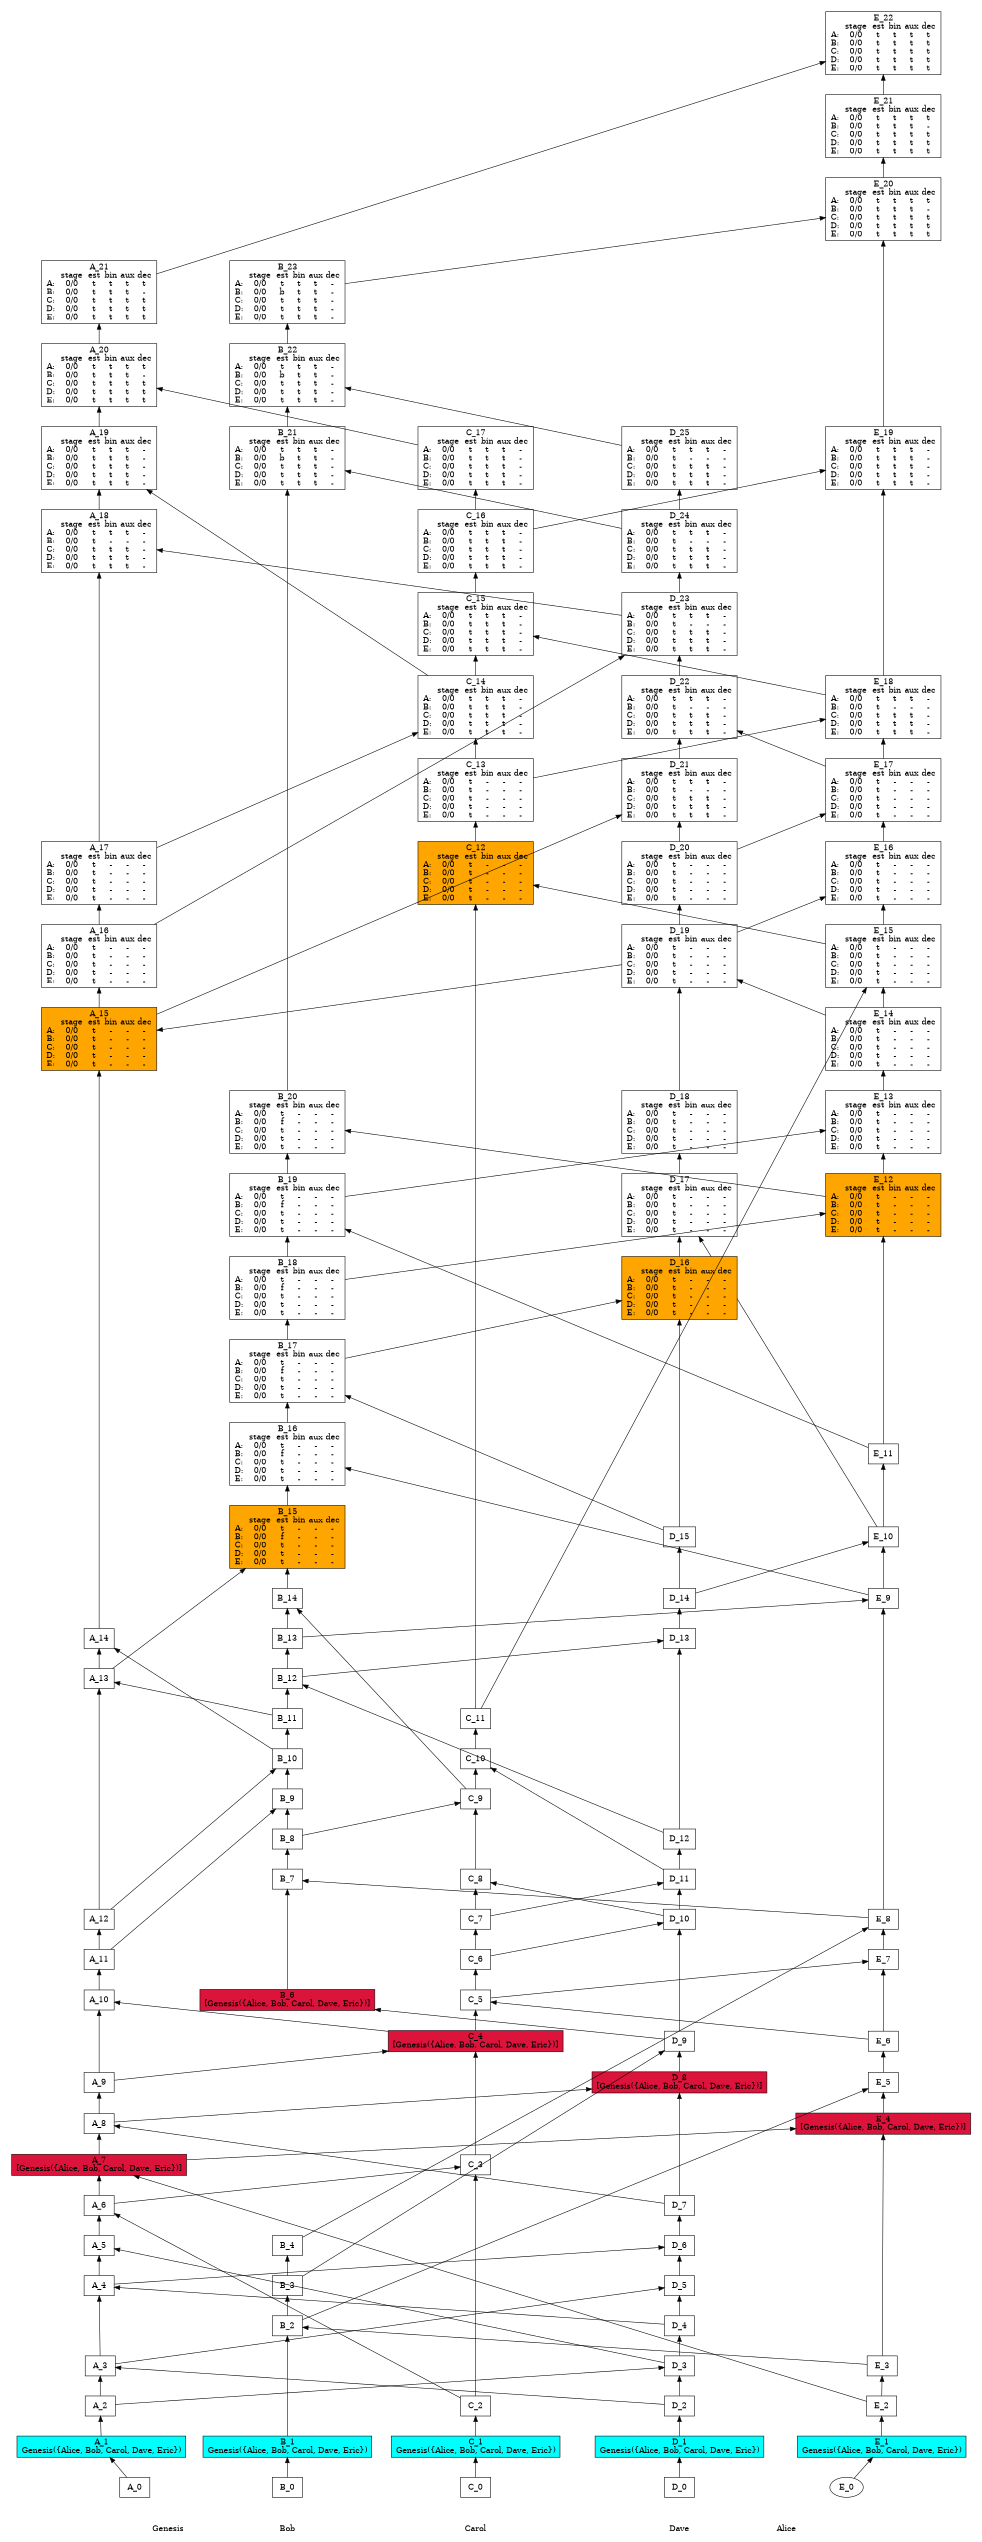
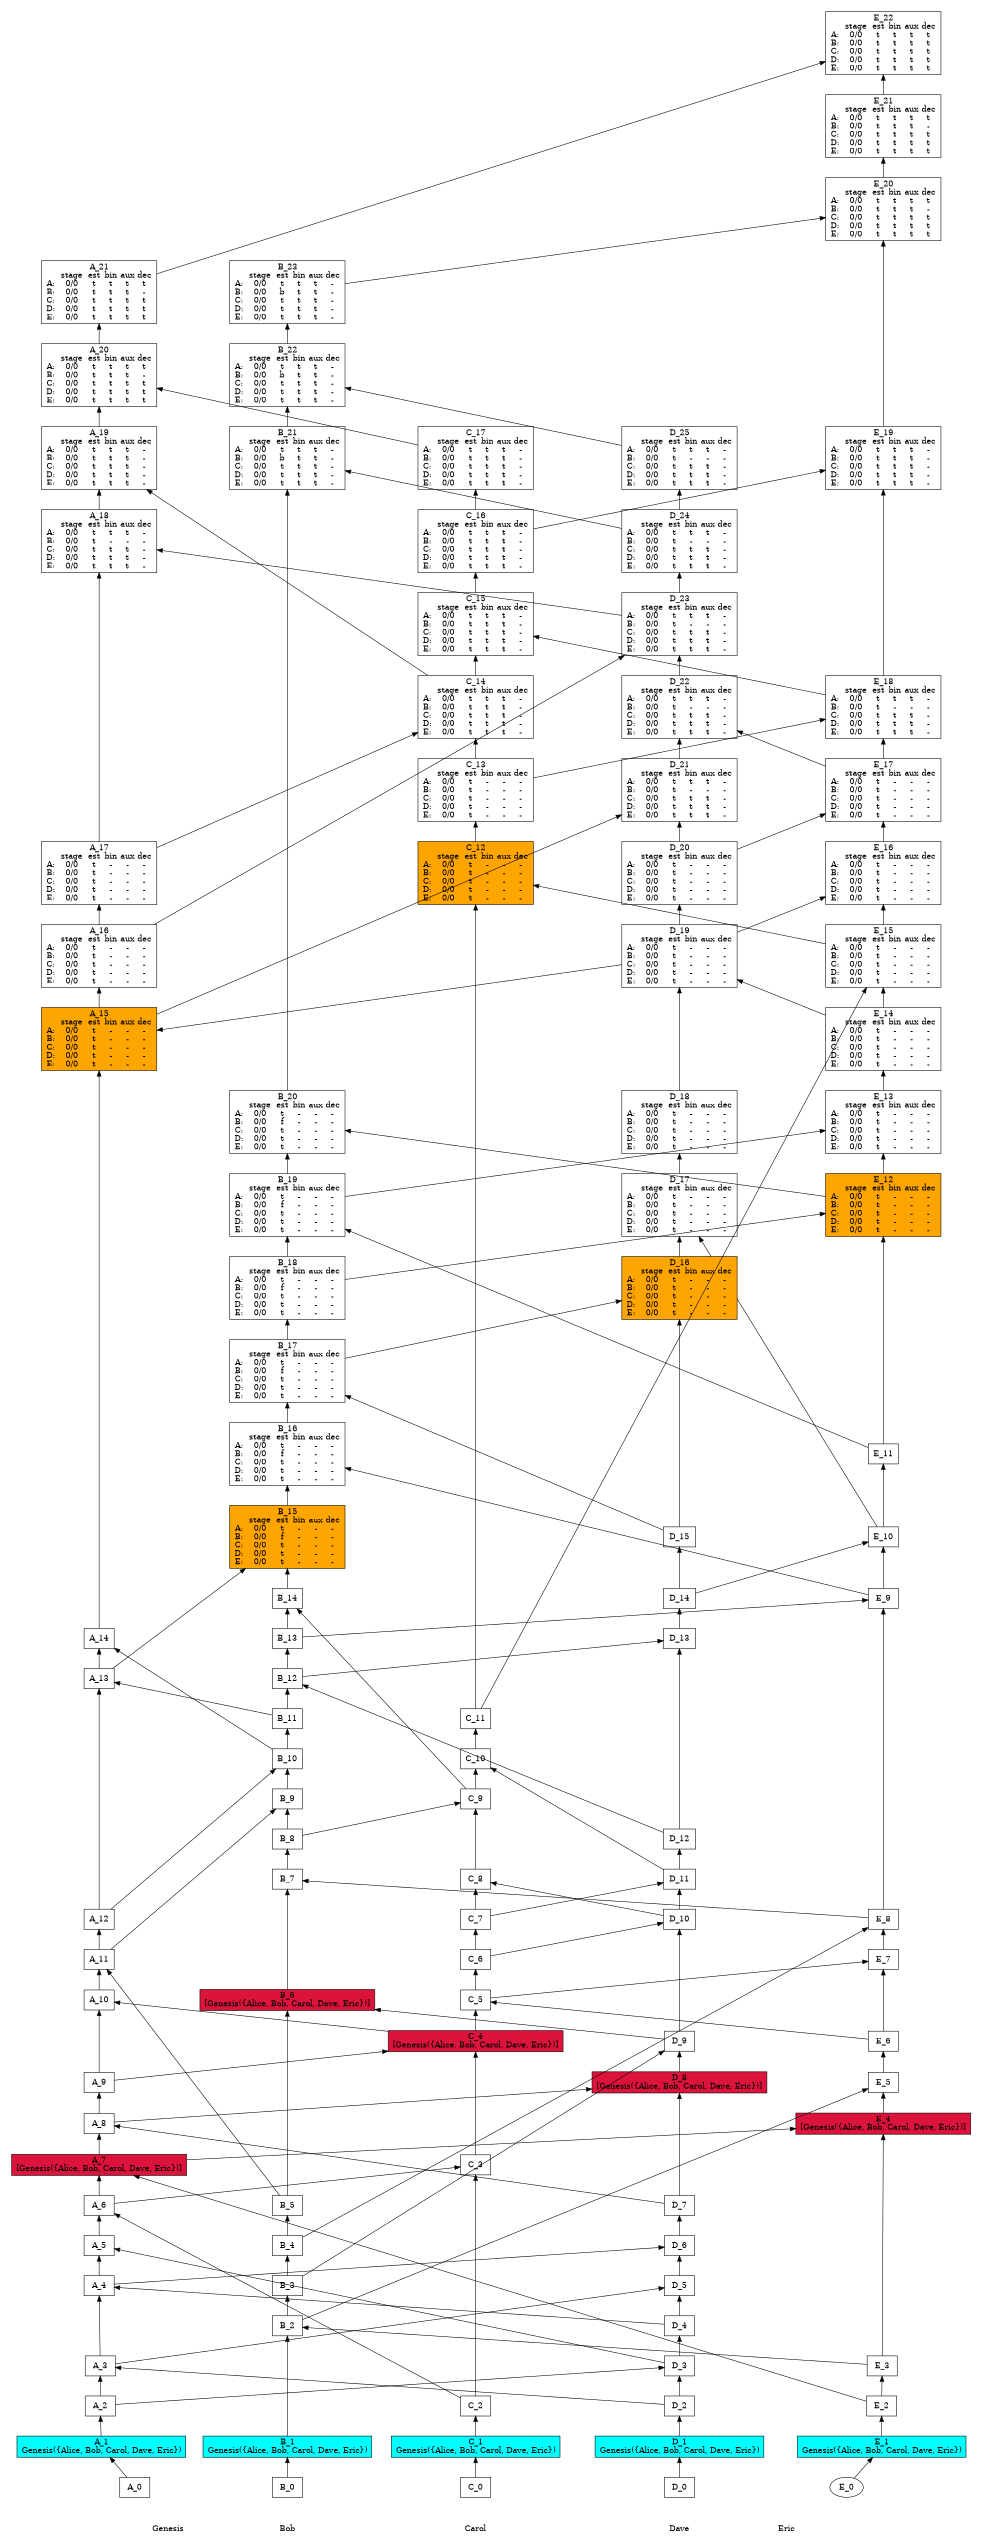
none -> (287, 2206)
(786, 2529) -> (786, 2529)
